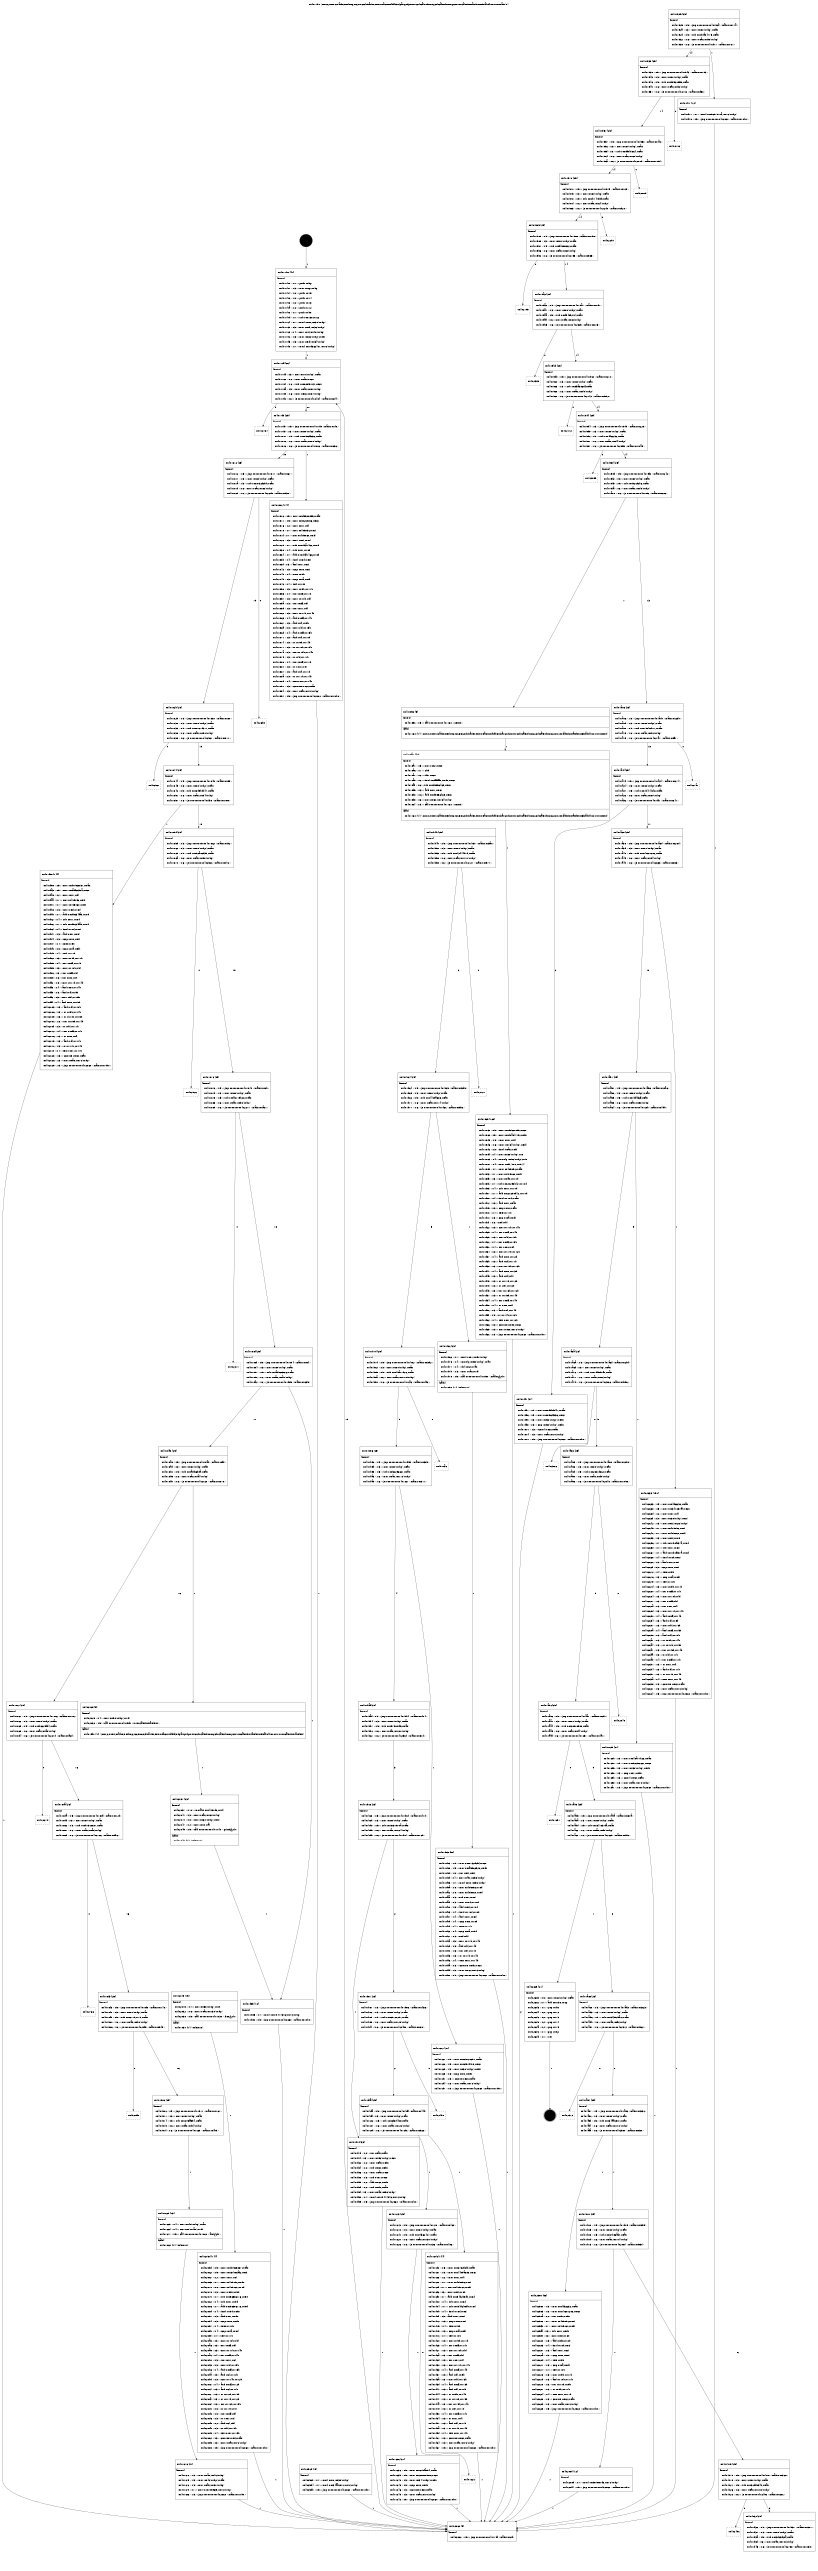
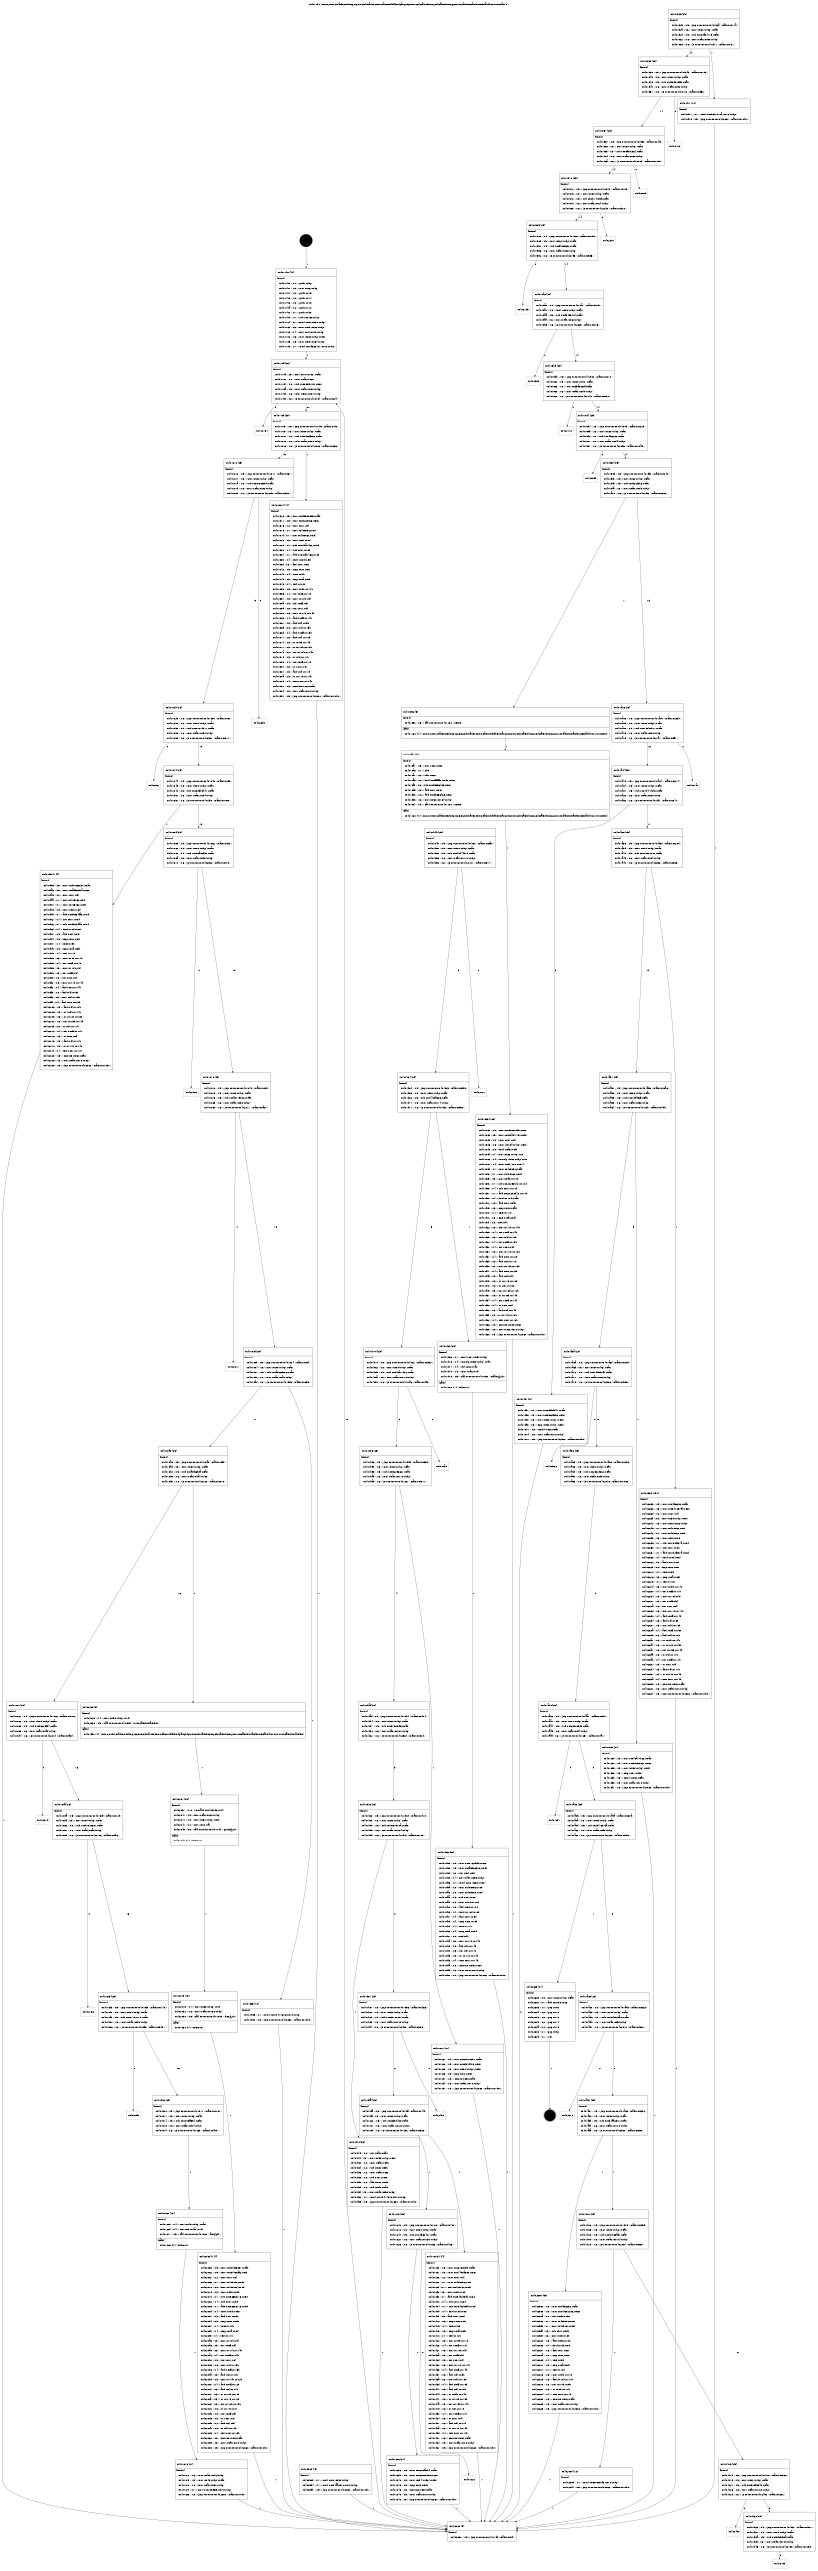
(619, 1721) -> none
(243, 1922) -> (205, 1918)
none -> (779, 2564)
